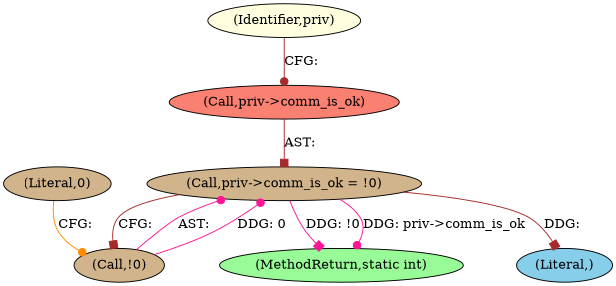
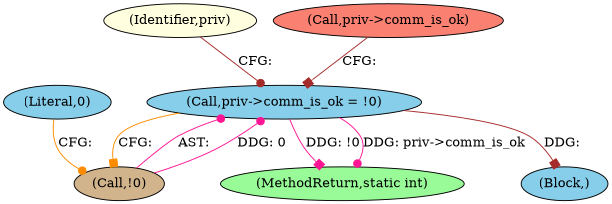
(284, 58) -> (229, 59)
(302, 143) -> (362, 61)
(57, 184) -> (57, 102)
(284, 184) -> (284, 102)
(137, 206) -> (137, 124)
(565, 265) -> (565, 184)
